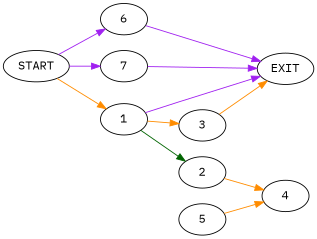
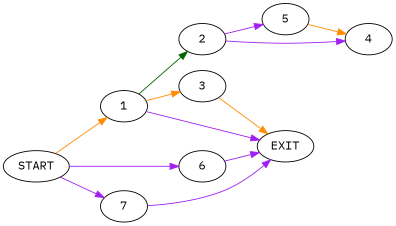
none -> (240, 30)
(240, 183) -> (281, 43)
